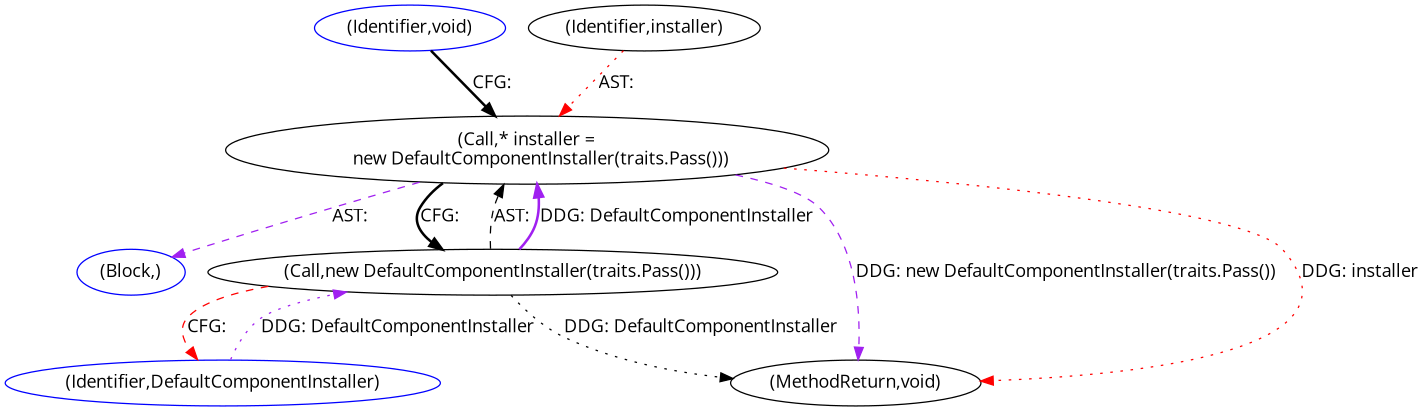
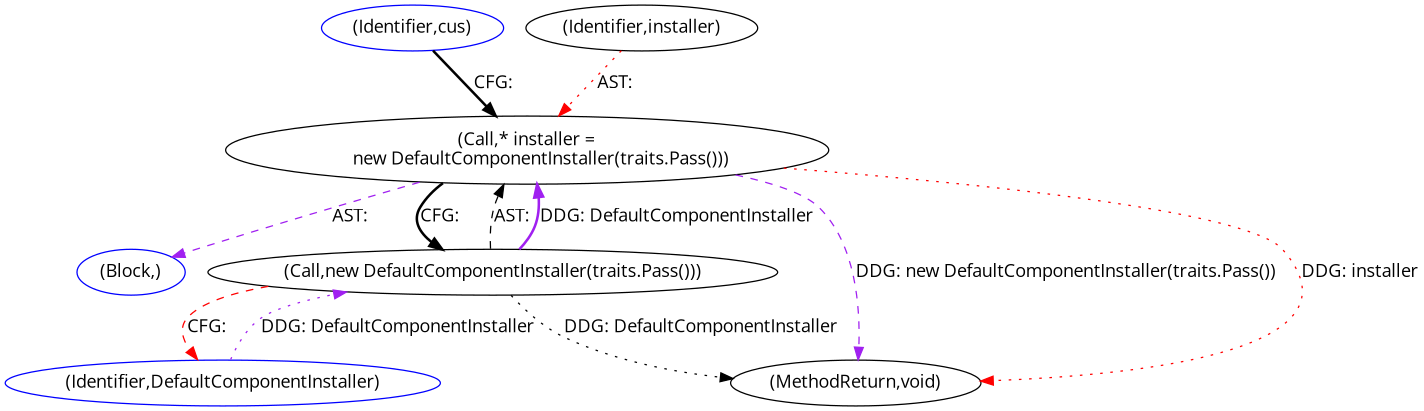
(410, 28) -> (413, 28)
